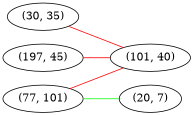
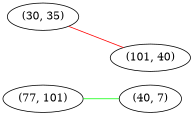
(43, 58) -> none
(97, 78) -> none
(150, 99) -> (150, 99)
